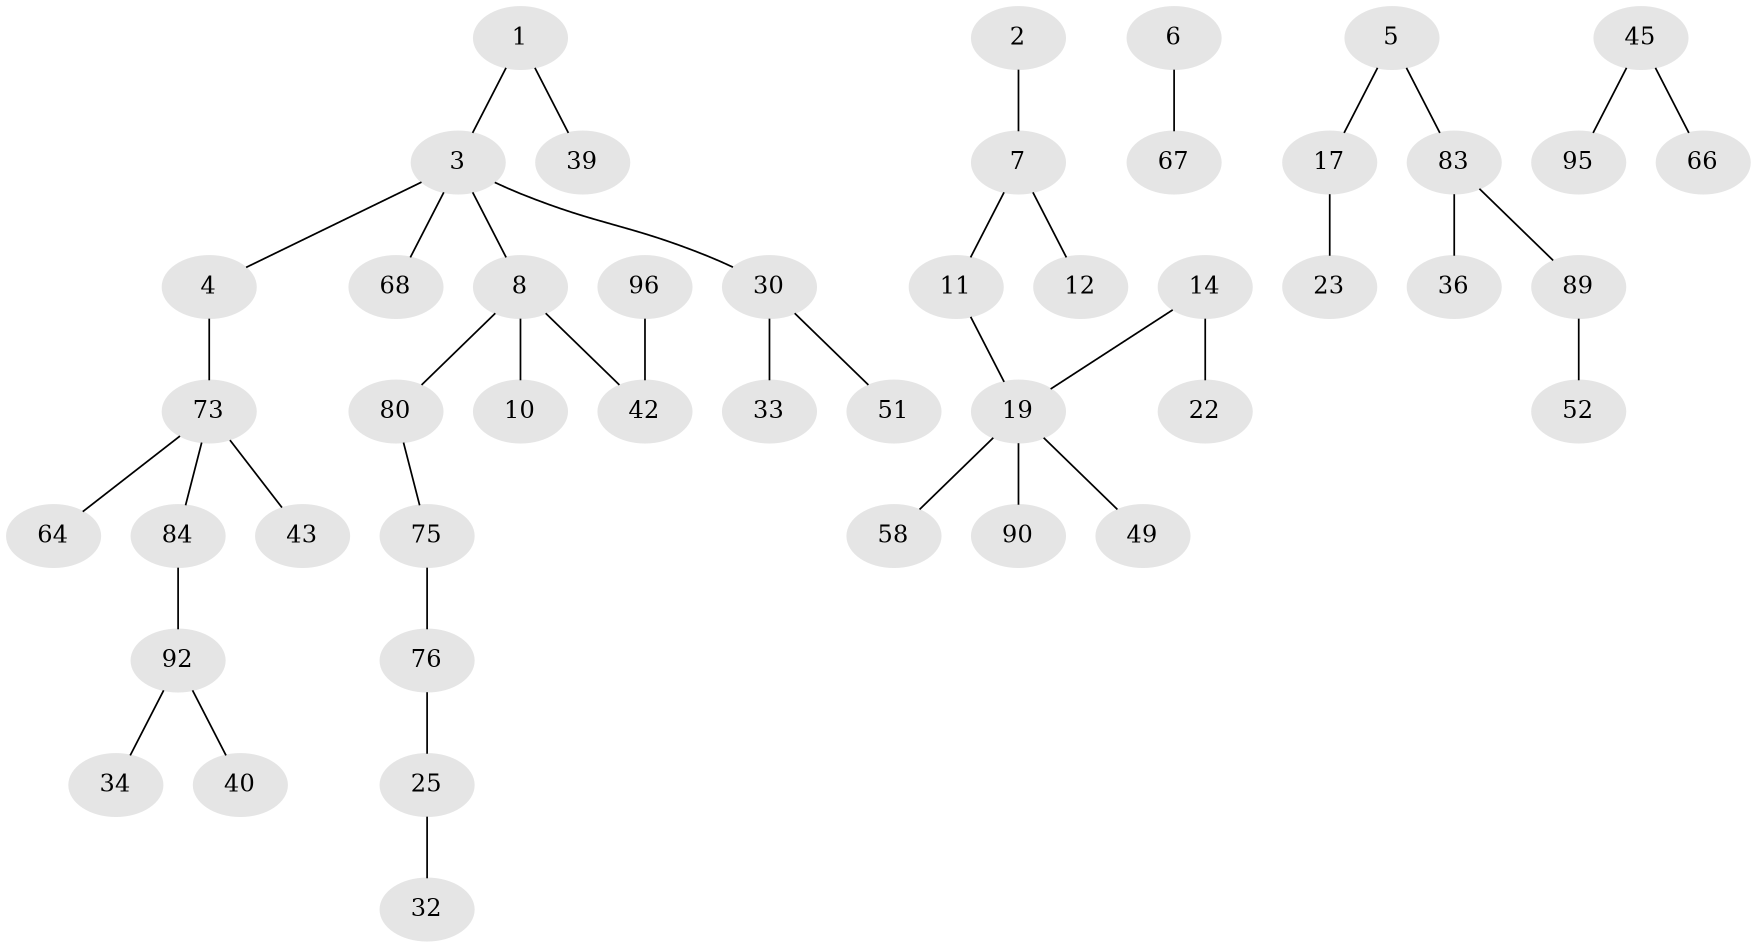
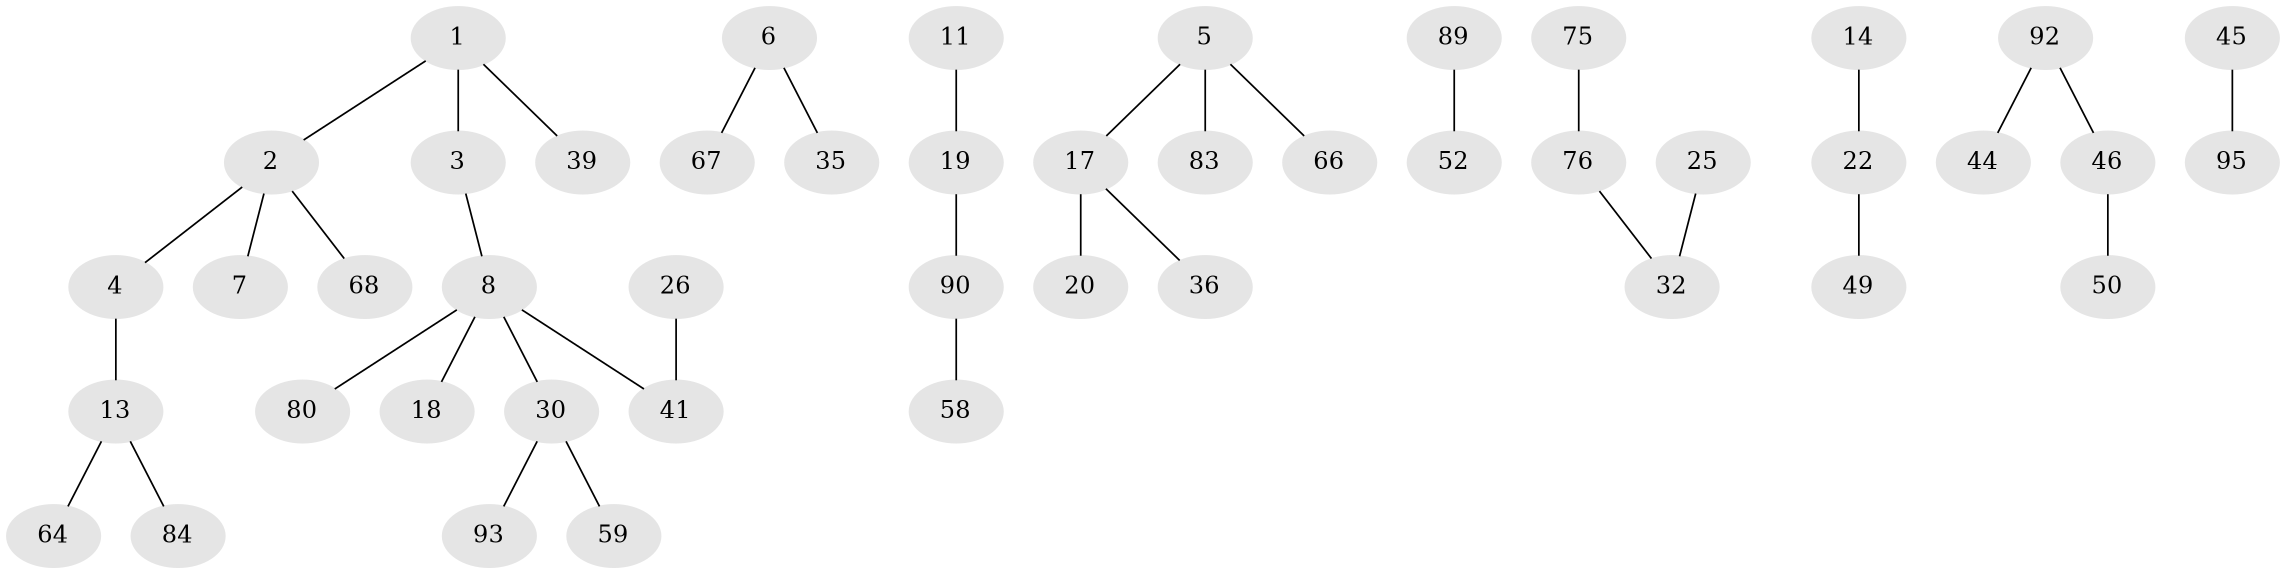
none -> (365, 100)
(1672, 100) -> (1267, 100)
none -> (832, 163)
(334, 225) -> (194, 225)
(427, 225) -> (318, 225)
(614, 225) -> (521, 349)
(987, 225) -> none
(1454, 225) -> (1143, 225)
(1516, 225) -> none
(645, 287) -> (676, 287)
(1081, 287) -> none
(1330, 287) -> (1081, 287)
none -> (2108, 287)
(1112, 349) -> none
(209, 412) -> (116, 412)
(520, 412) -> (427, 412)
(645, 412) -> (676, 412)
(769, 412) -> (489, 536)
(894, 412) -> (614, 536)
(412, 474) -> none
(956, 474) -> (956, 349)
(1081, 474) -> (1859, 225)
(303, 536) -> none
(178, 598) -> none
(427, 723) -> (1625, 225)
(116, 785) -> (1983, 163)
(240, 785) -> (2108, 163)
